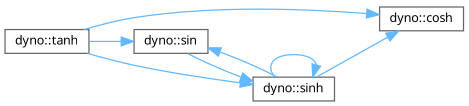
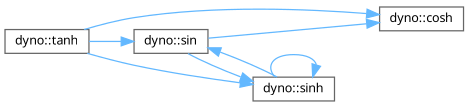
(352, 57) -> (287, 31)
